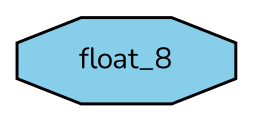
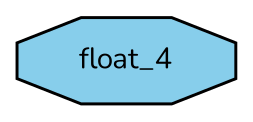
(126, 61) -> (126, 61)
